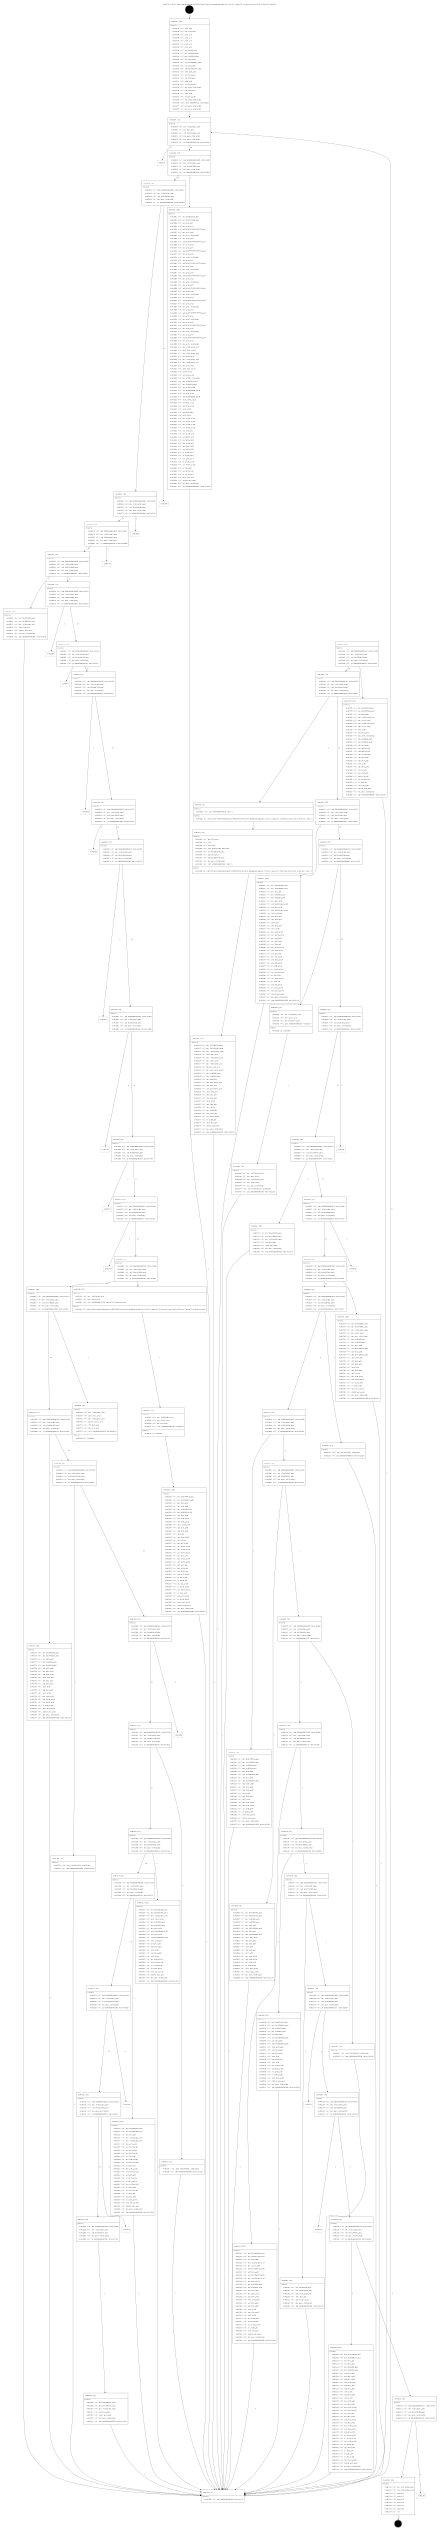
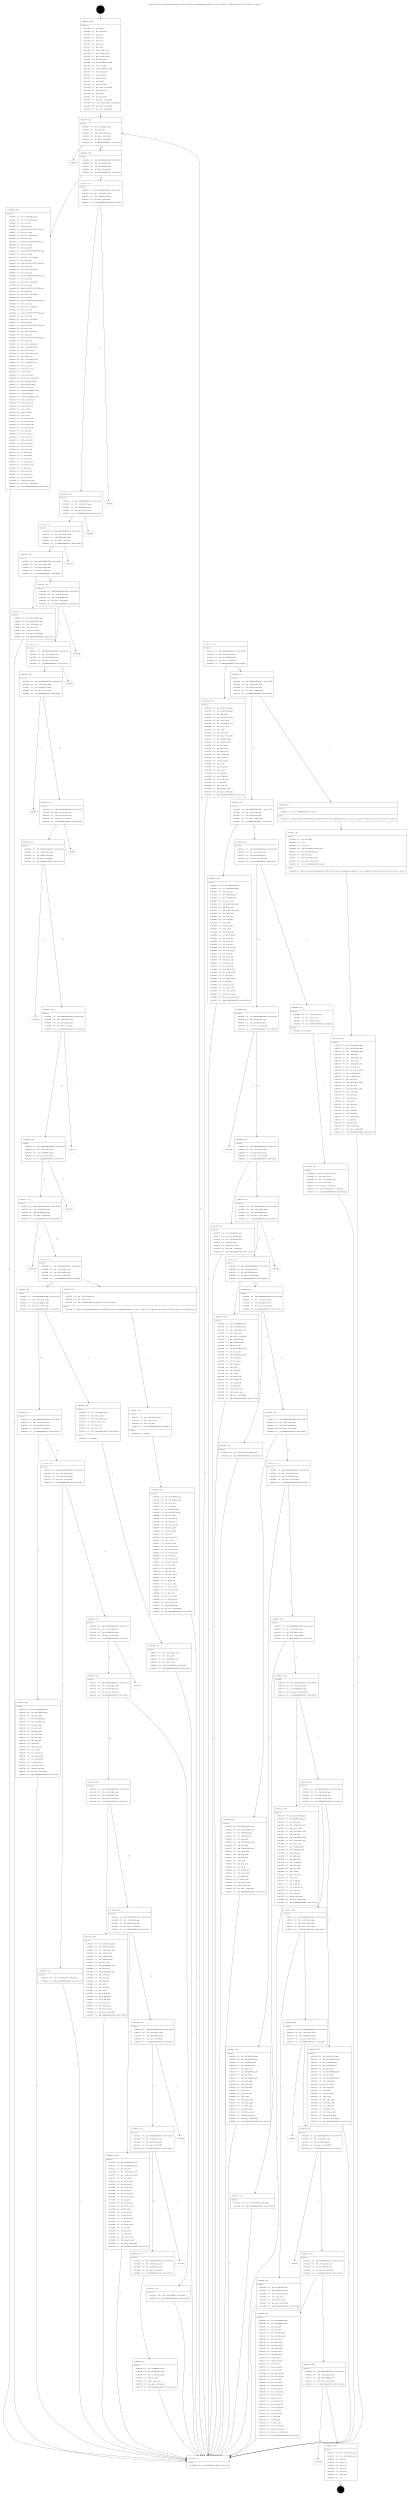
none -> (169, 1657)
